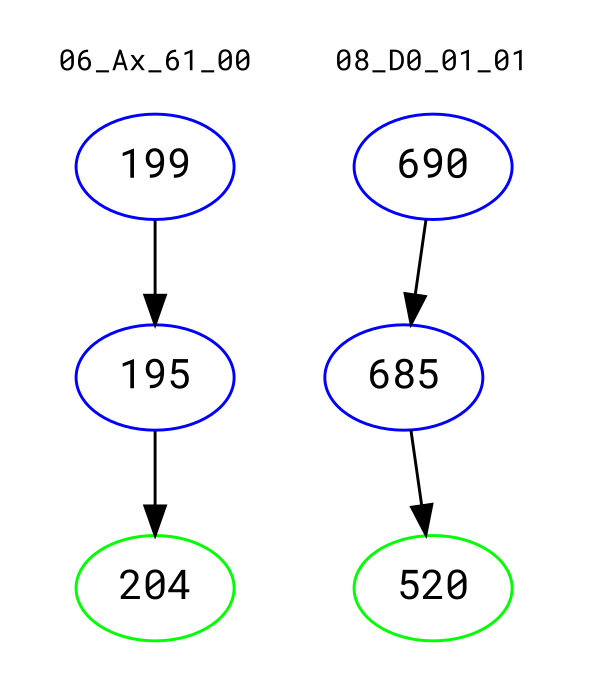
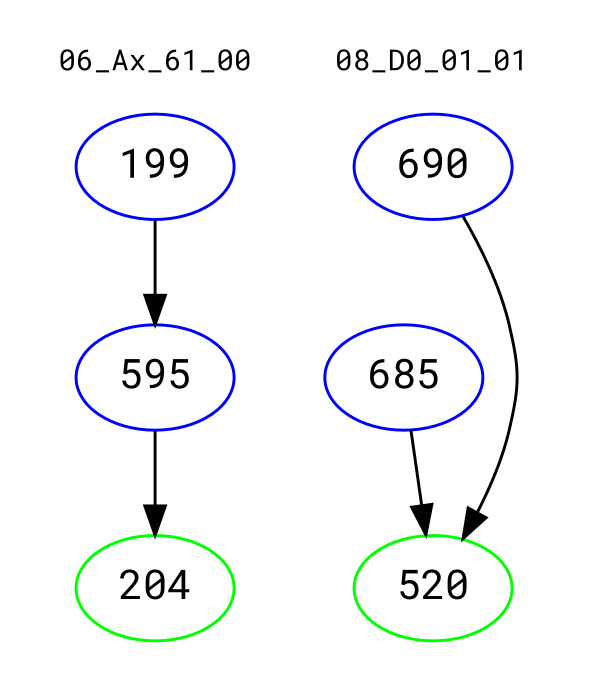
(421, 257) -> (516, 362)
(155, 378) -> (155, 378)
